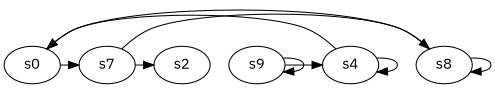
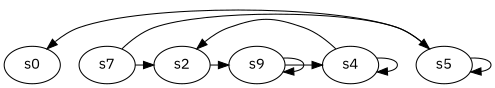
(197, 15) -> (279, 21)
(64, 65) -> none
none -> (214, 65)
(444, 65) -> (444, 65)
